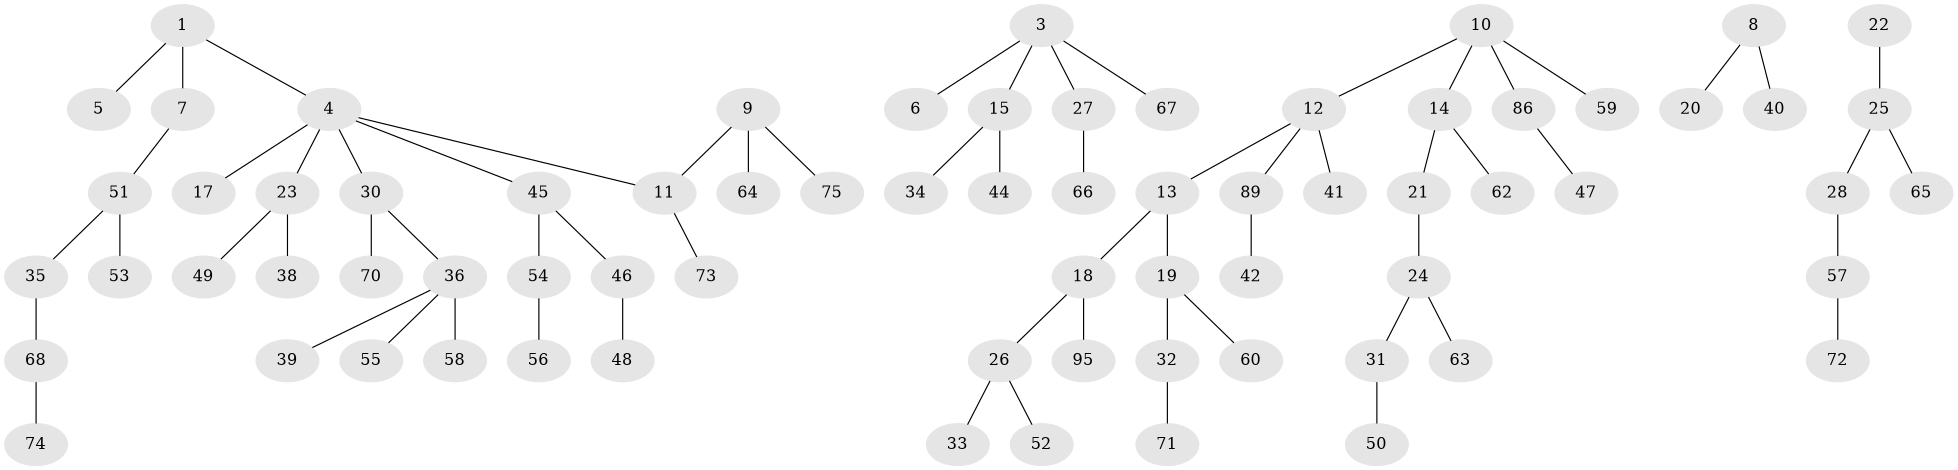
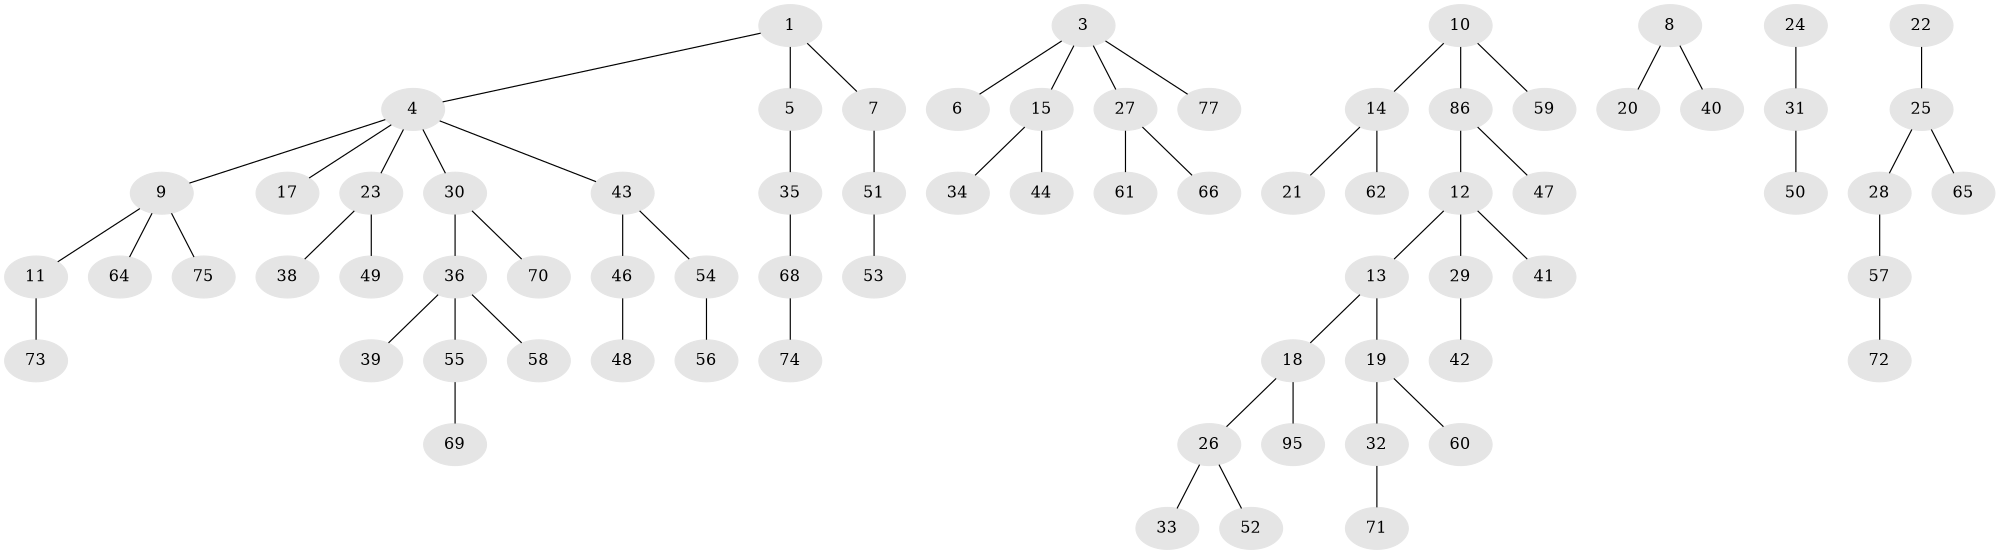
(1398, 67) -> (1461, 151)
(1167, 109) -> (1209, 109)
(497, 151) -> (287, 151)
(539, 193) -> (623, 193)
none -> (1125, 193)
(1251, 193) -> (1461, 277)
(78, 235) -> (790, 151)
(1419, 235) -> none
(1461, 361) -> none
none -> (455, 445)
